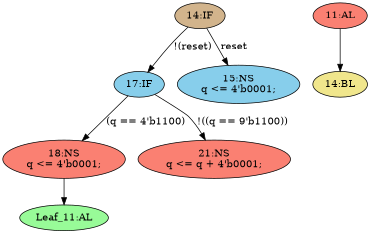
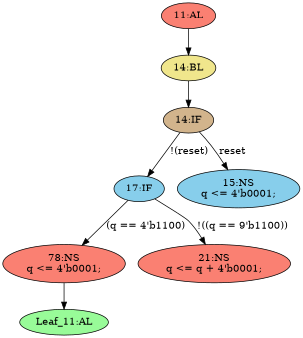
none -> (189, 91)
(64, 159) -> (64, 264)
